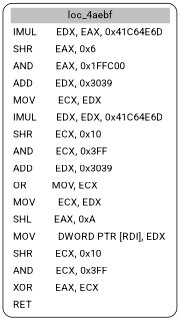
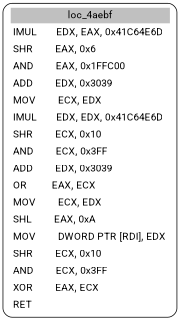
(56, 185) -> (54, 185)
